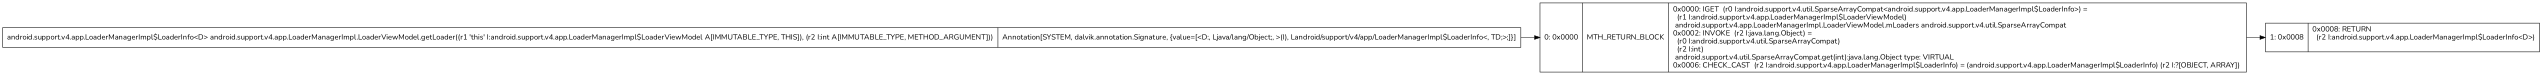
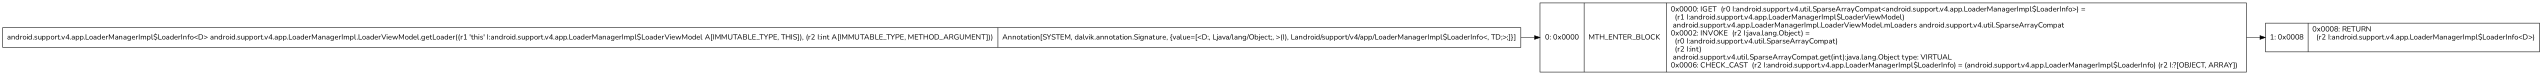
(1626, 37) -> (1625, 37)
